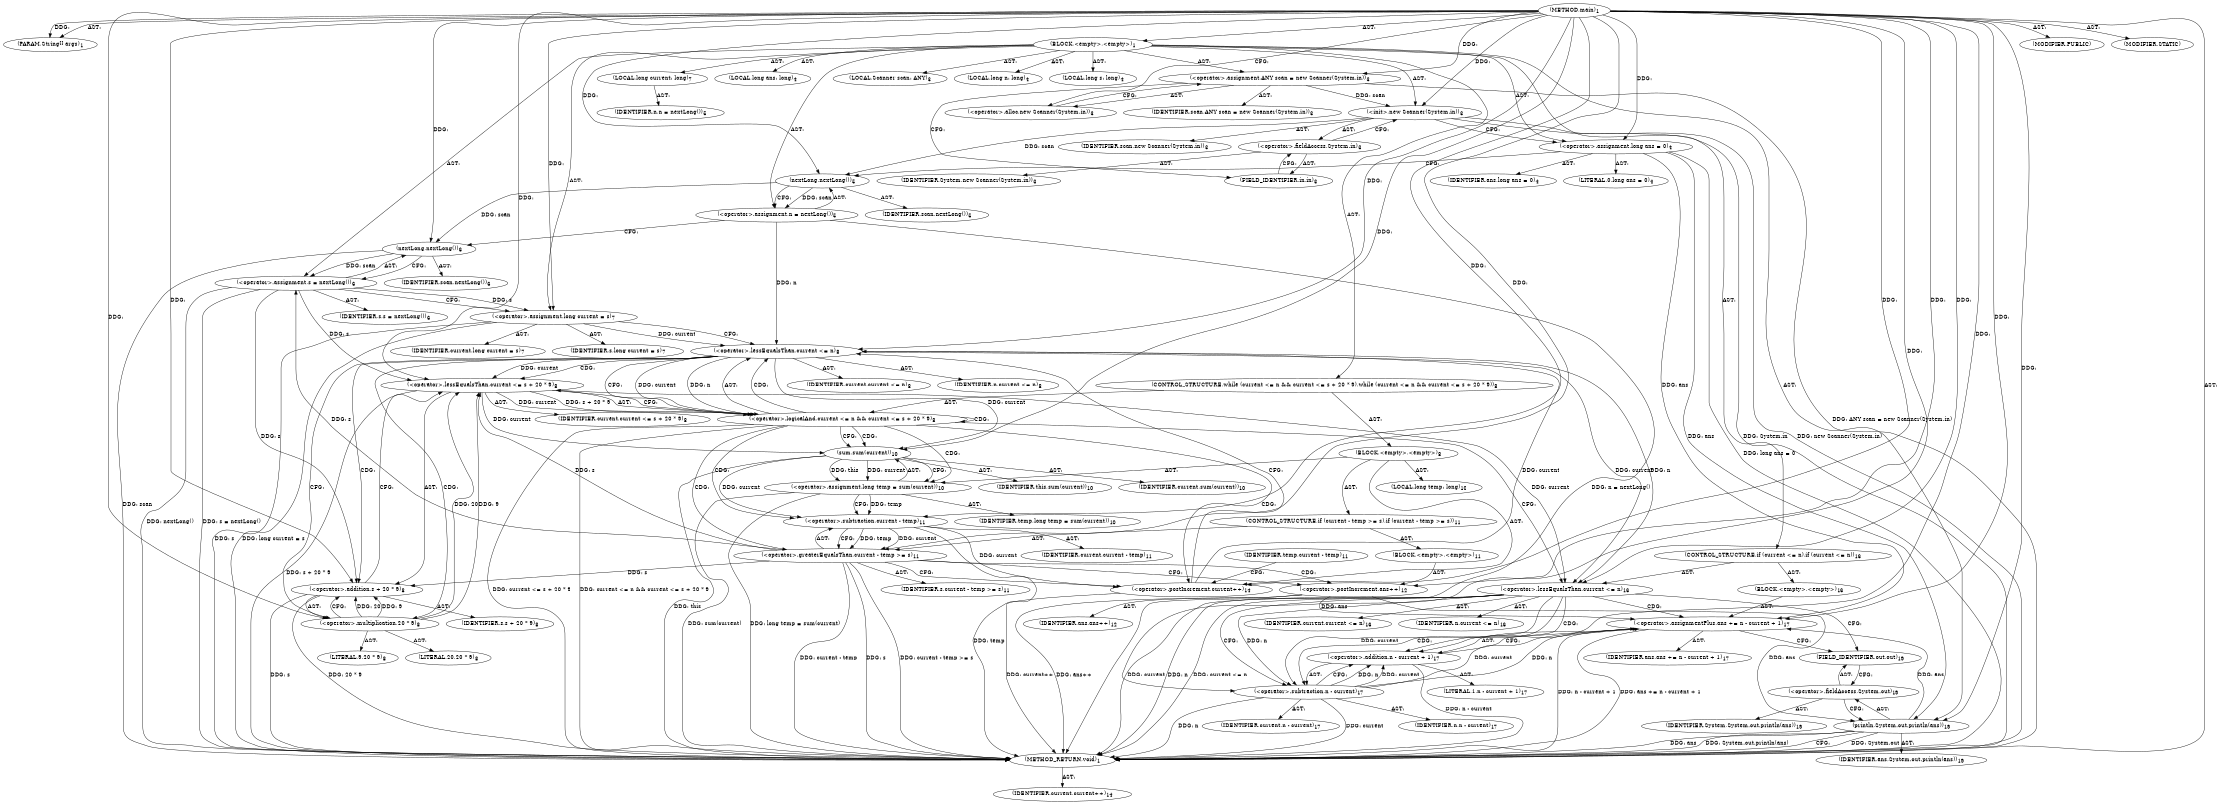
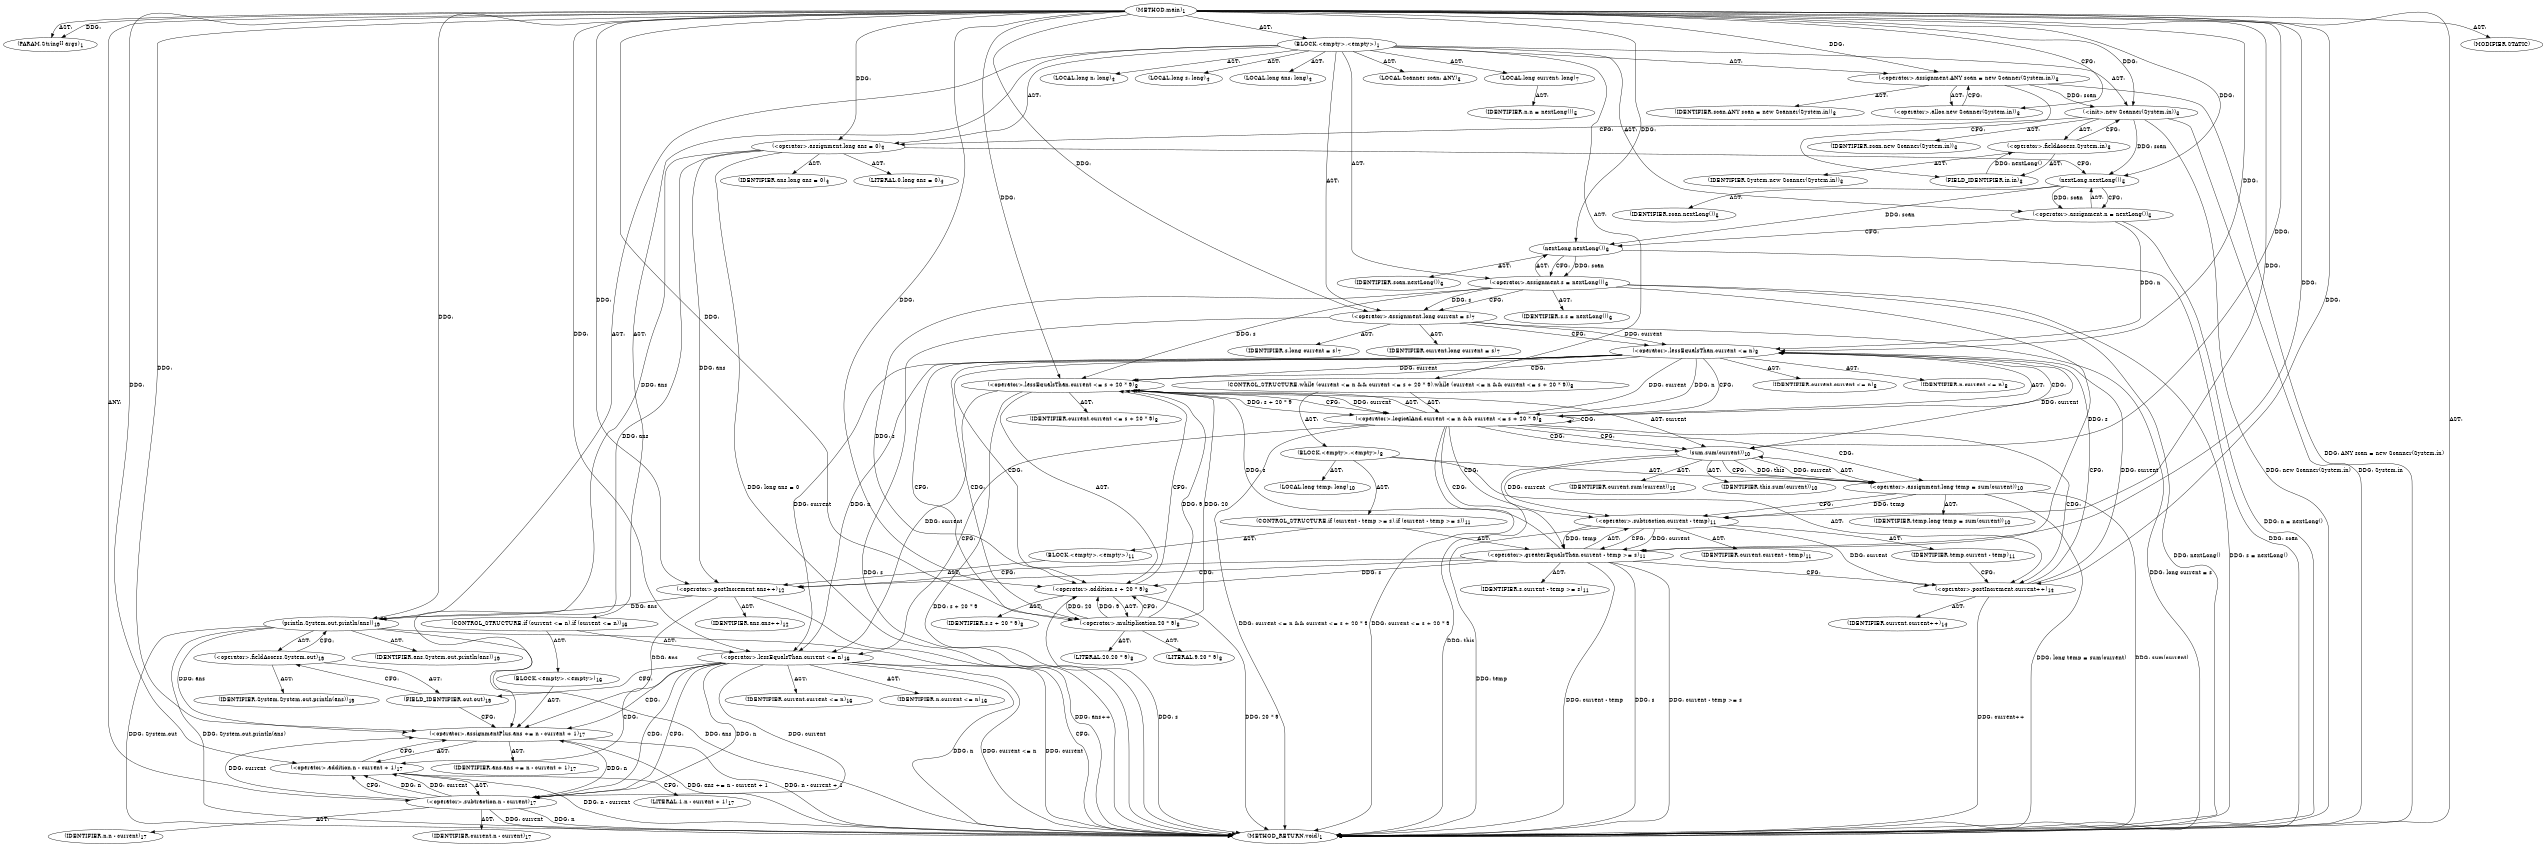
(2062, 45) -> none
(1291, 164) -> (2019, 164)
none -> (699, 342)
(1916, 351) -> (116, 402)
(512, 419) -> (1669, 419)
(472, 518) -> (2088, 387)
none -> (1829, 533)
(1784, 641) -> (476, 716)
(1467, 675) -> (672, 785)
(1062, 775) -> (1948, 606)
